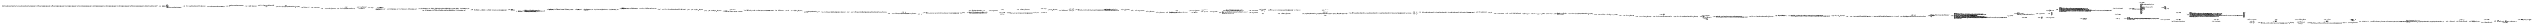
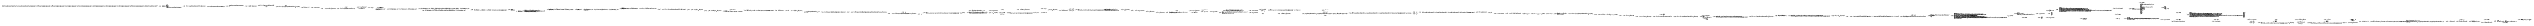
none -> (993, 13)
